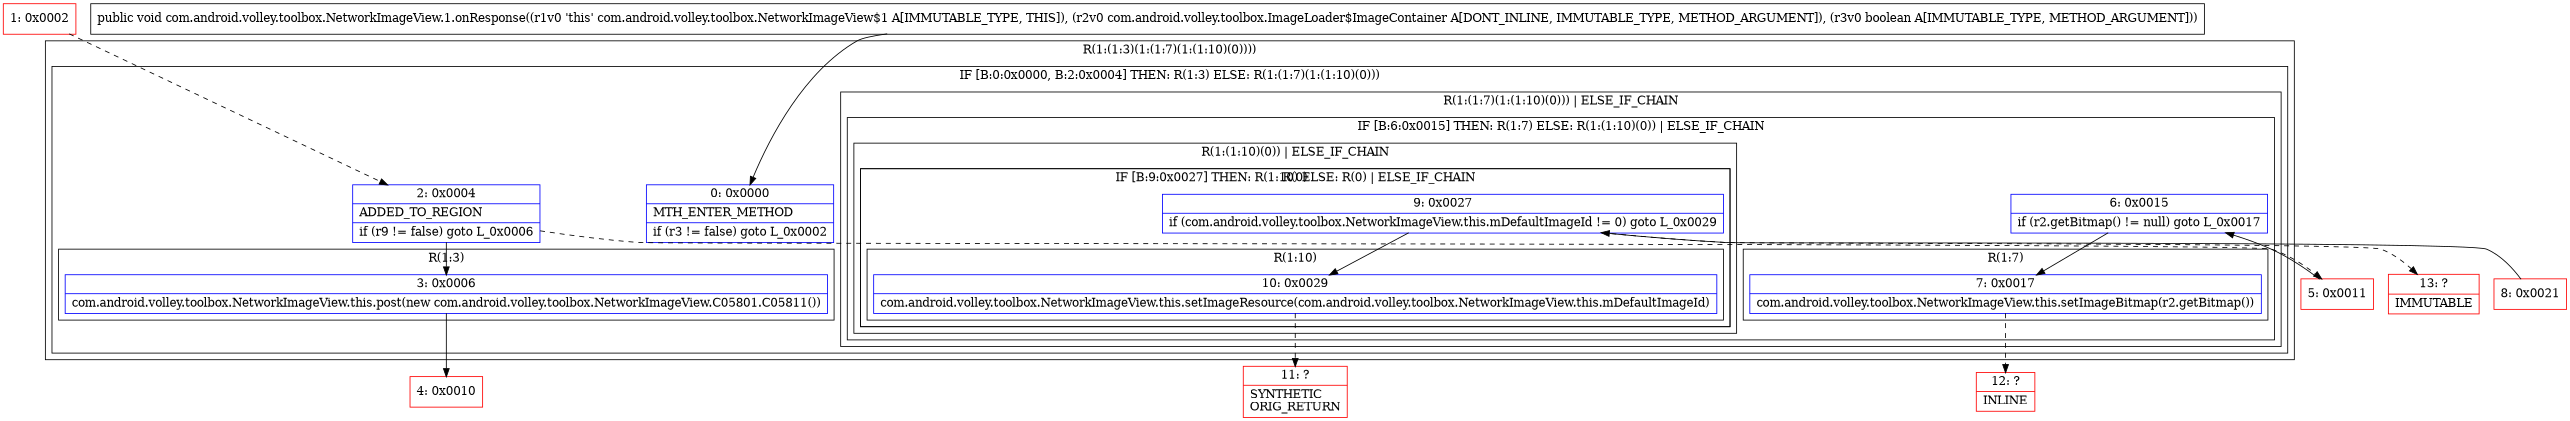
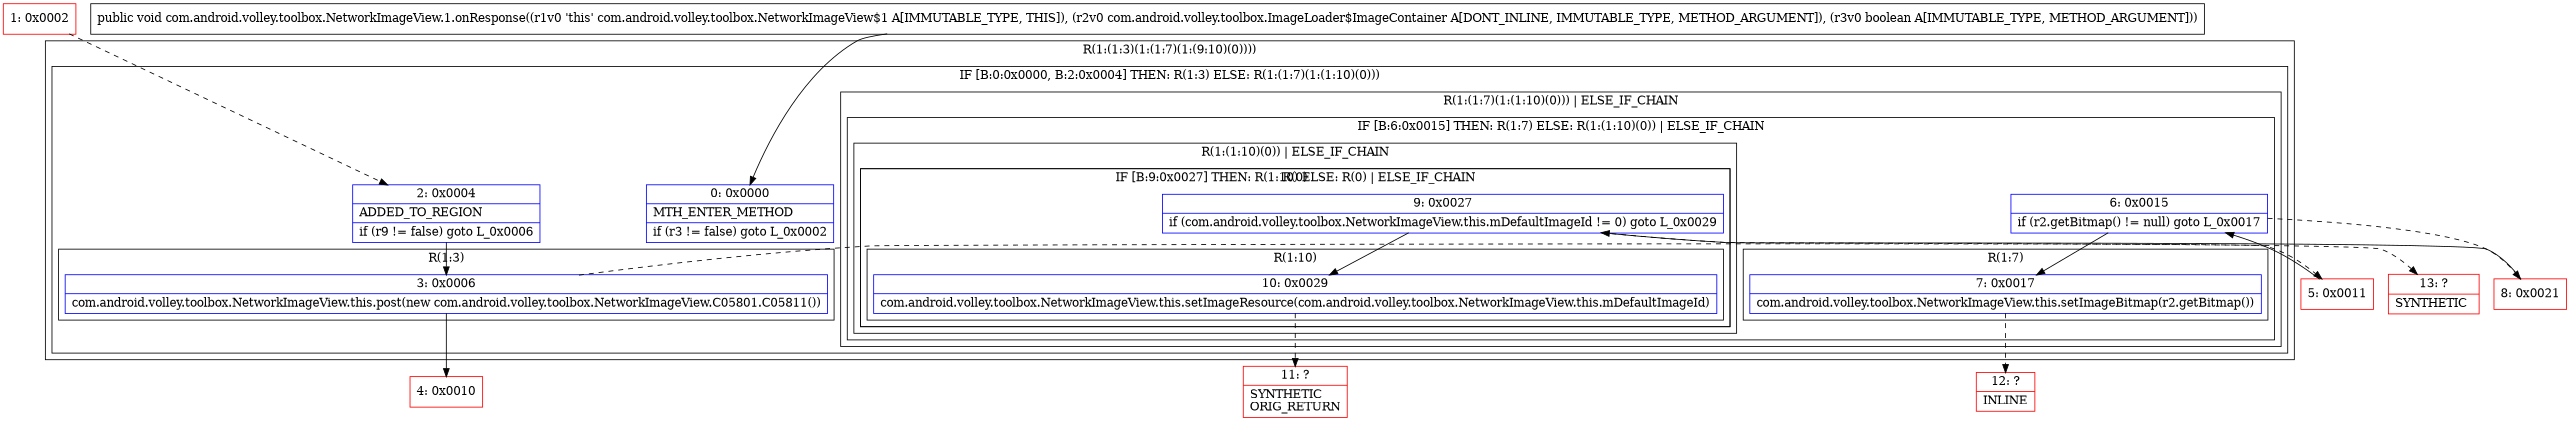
(1170, 50) -> (1170, 50)
none -> (2397, 229)
(1431, 244) -> (1450, 244)
(2434, 304) -> (2431, 304)
